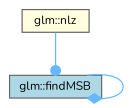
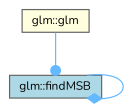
(56, 21) -> (56, 21)
